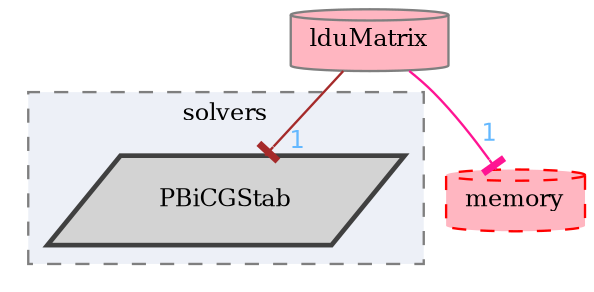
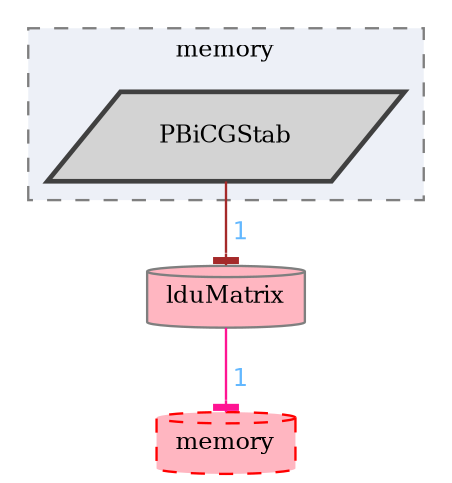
(308, 109) -> (226, 217)
(226, 114) -> (226, 51)
